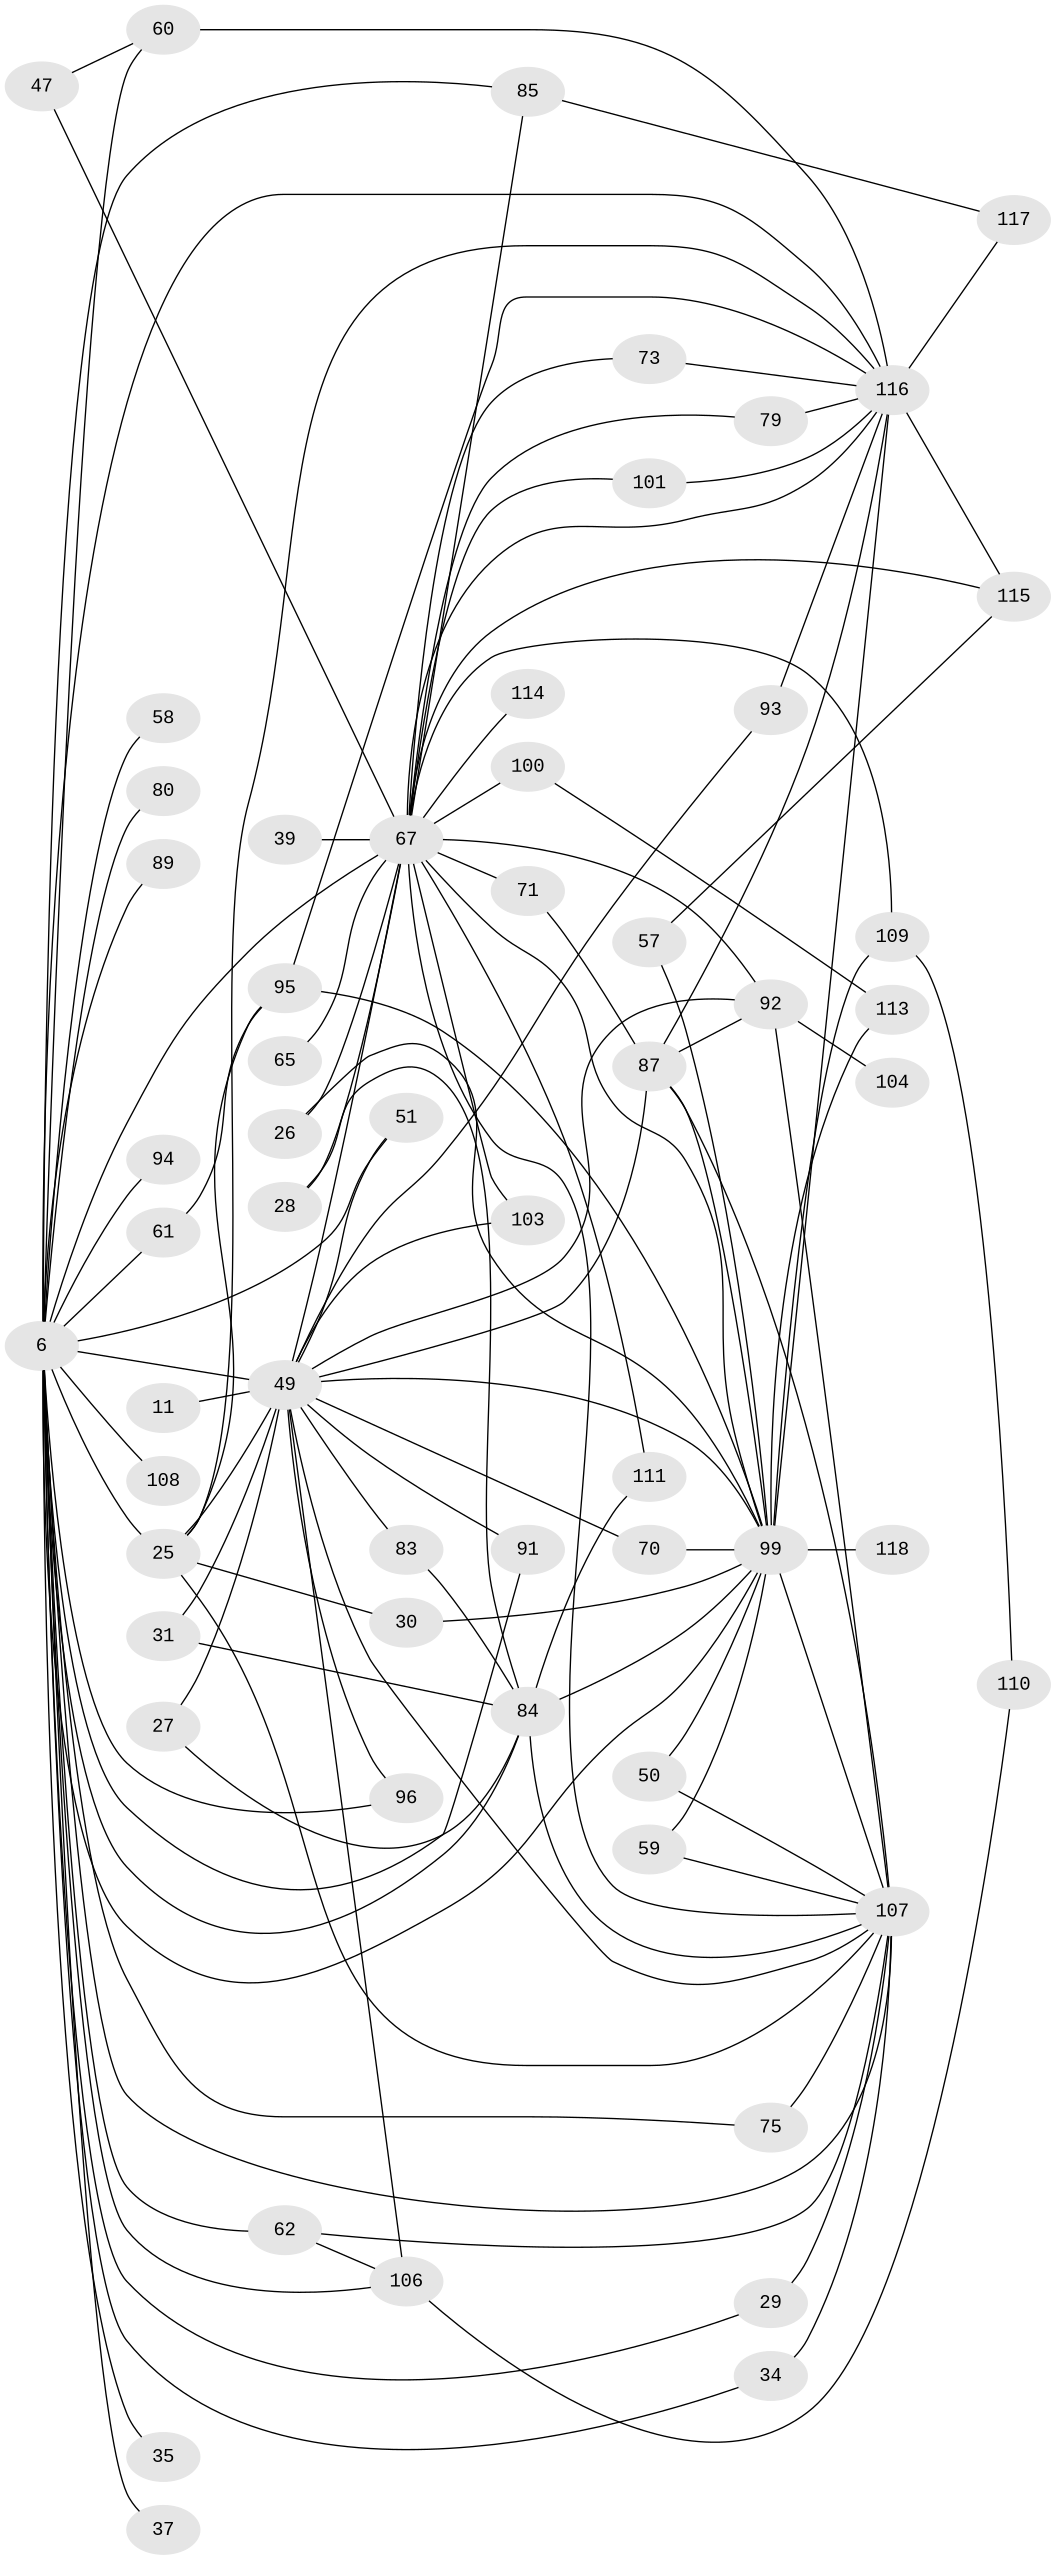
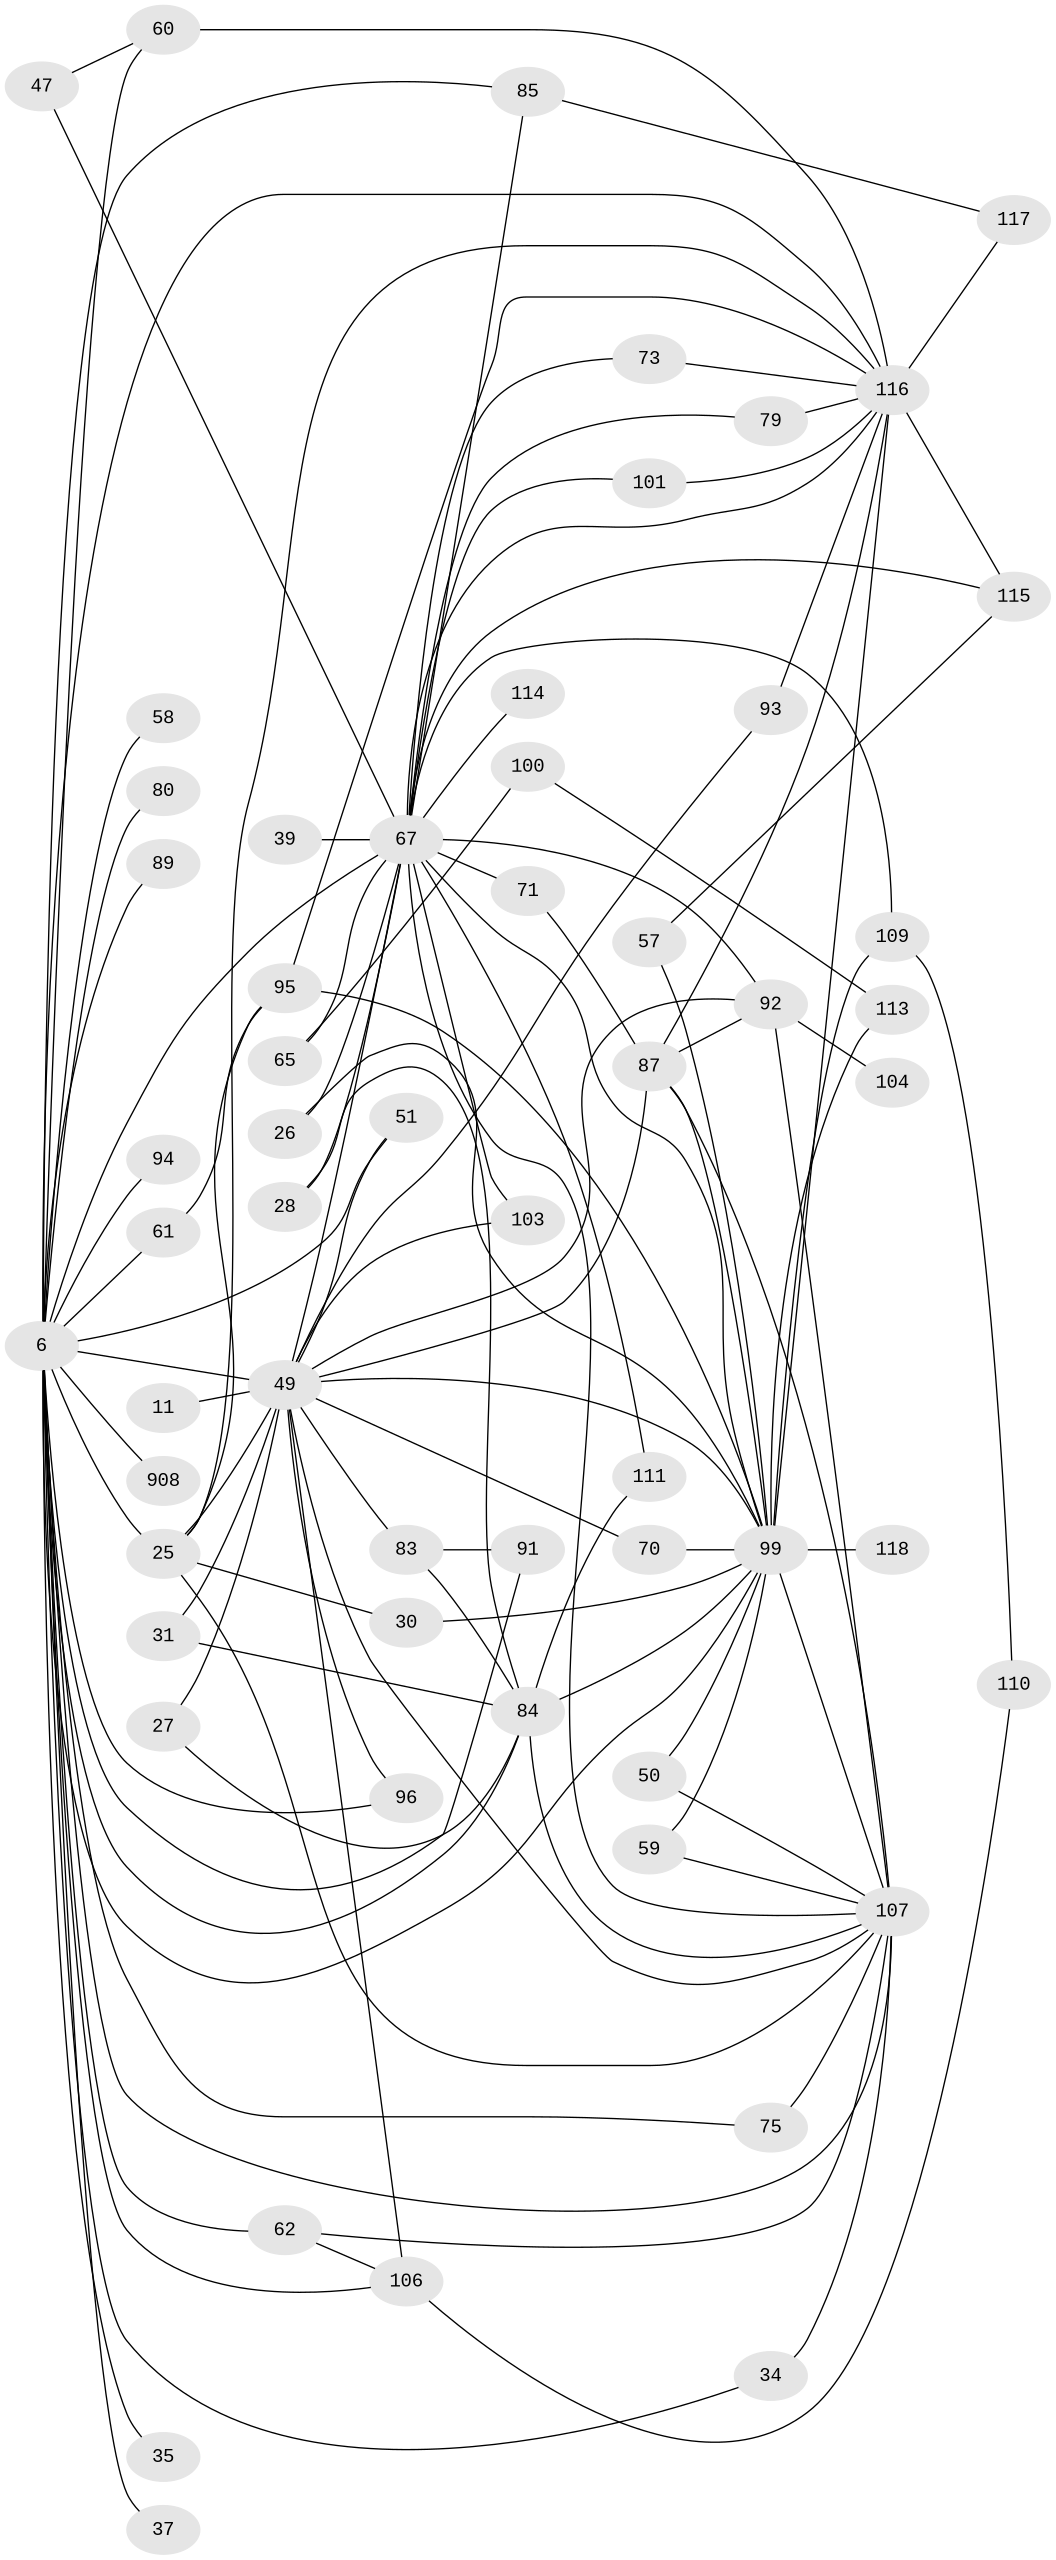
(467, 803) -> (406, 923)
(399, 1475) -> (467, 1550)
(163, 1481) -> (163, 1481)
(771, 2303) -> none
